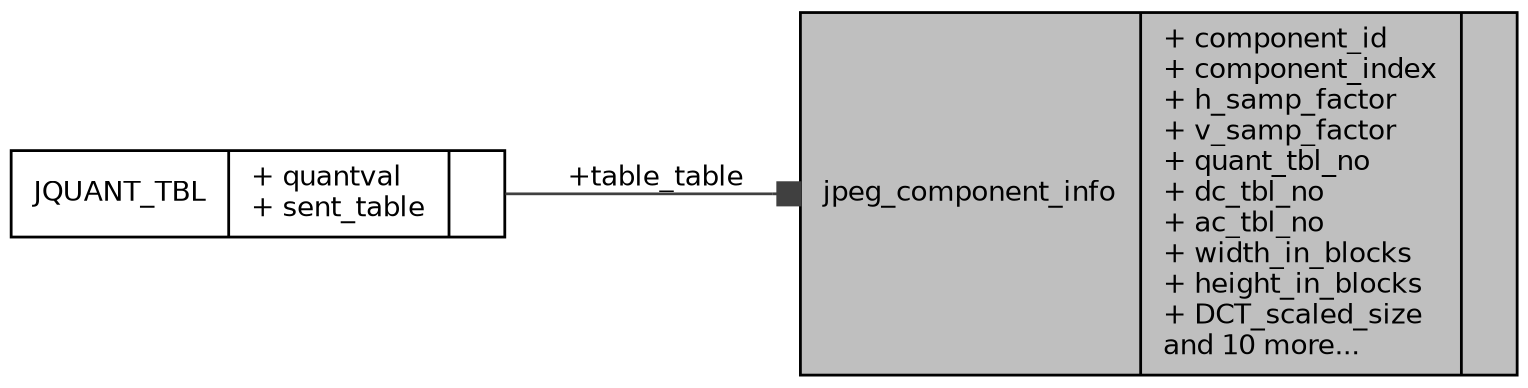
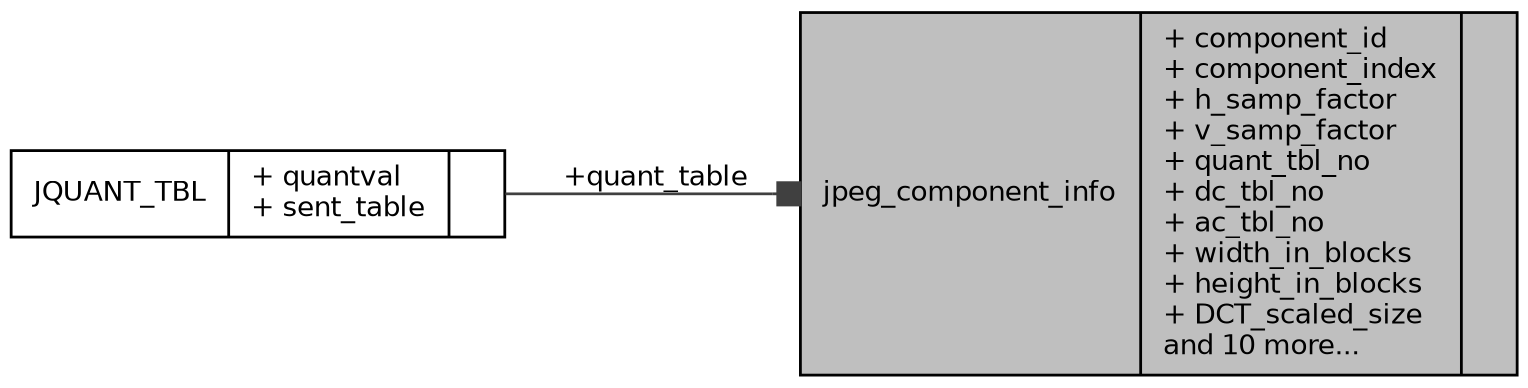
(653, 178) -> (653, 178)
